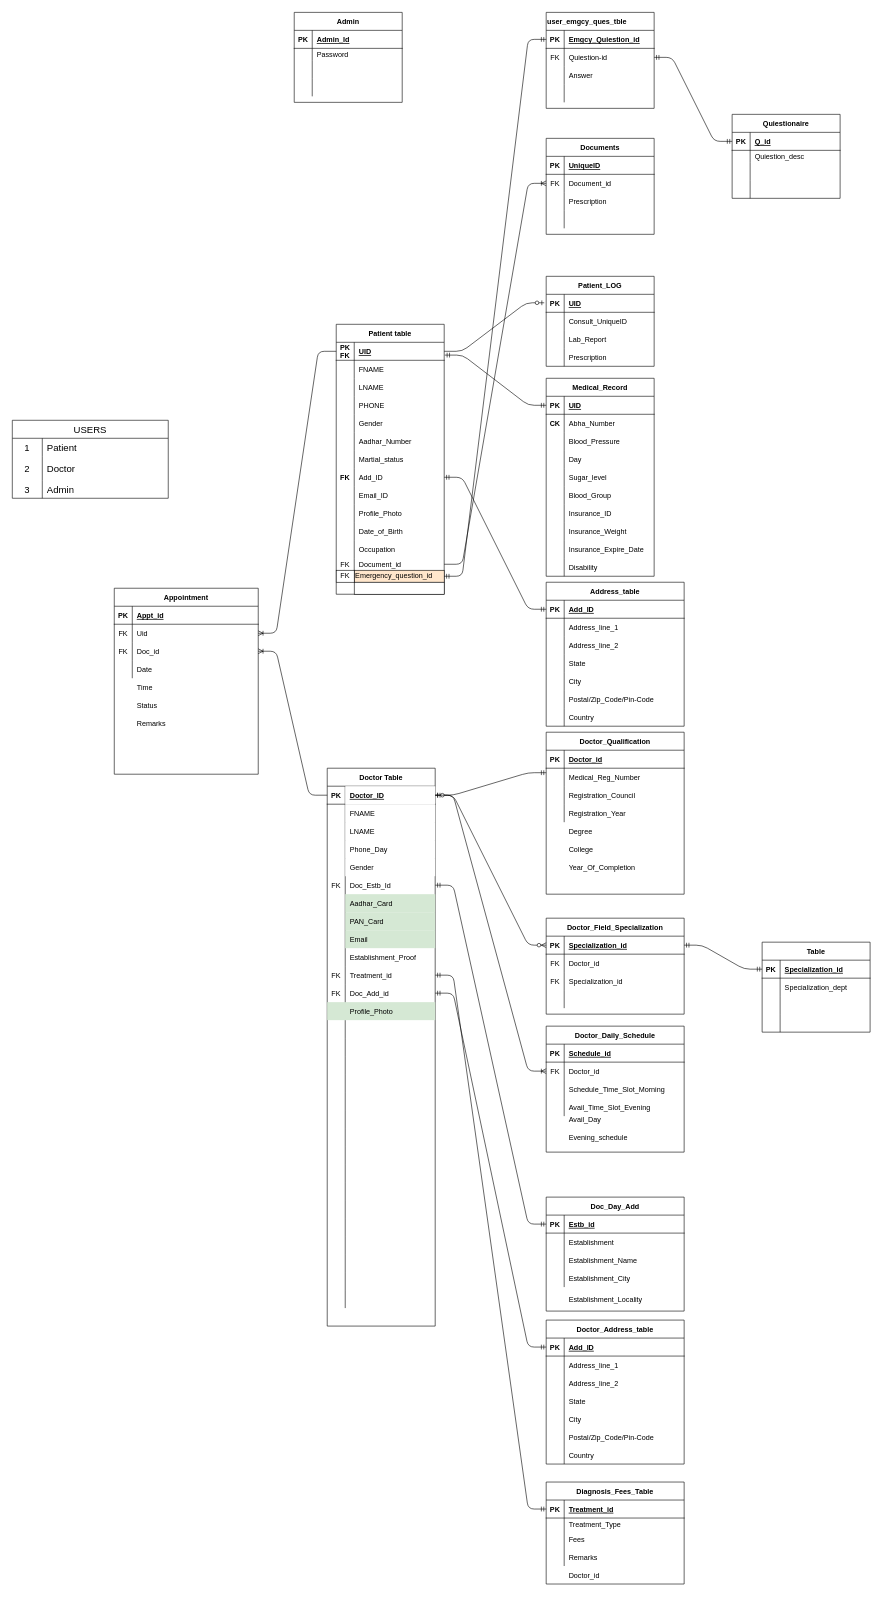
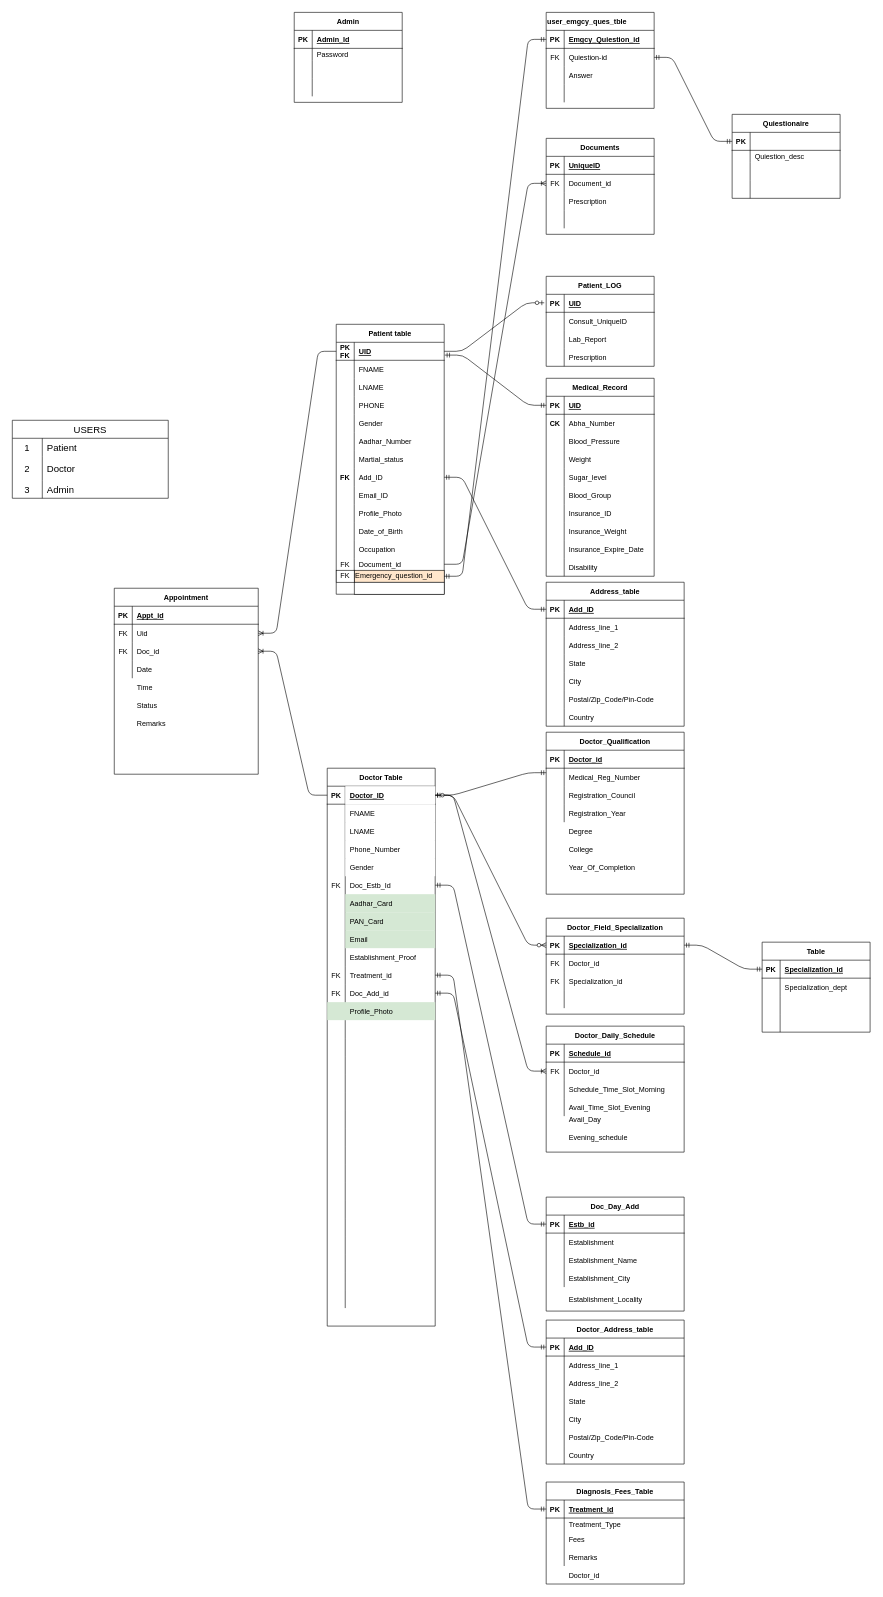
(795, 141) -> none
(575, 460) -> (580, 460)
(368, 850) -> (374, 850)
